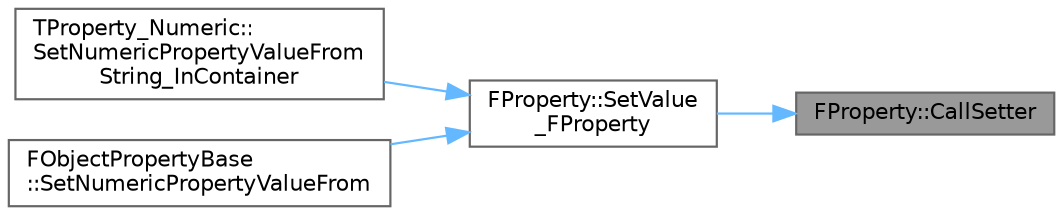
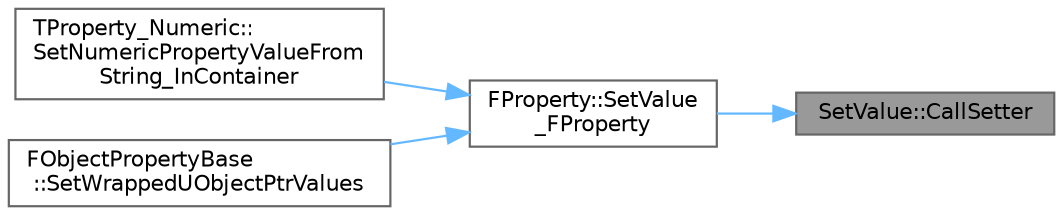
(925, 114) -> (925, 114)
(200, 173) -> (200, 173)
